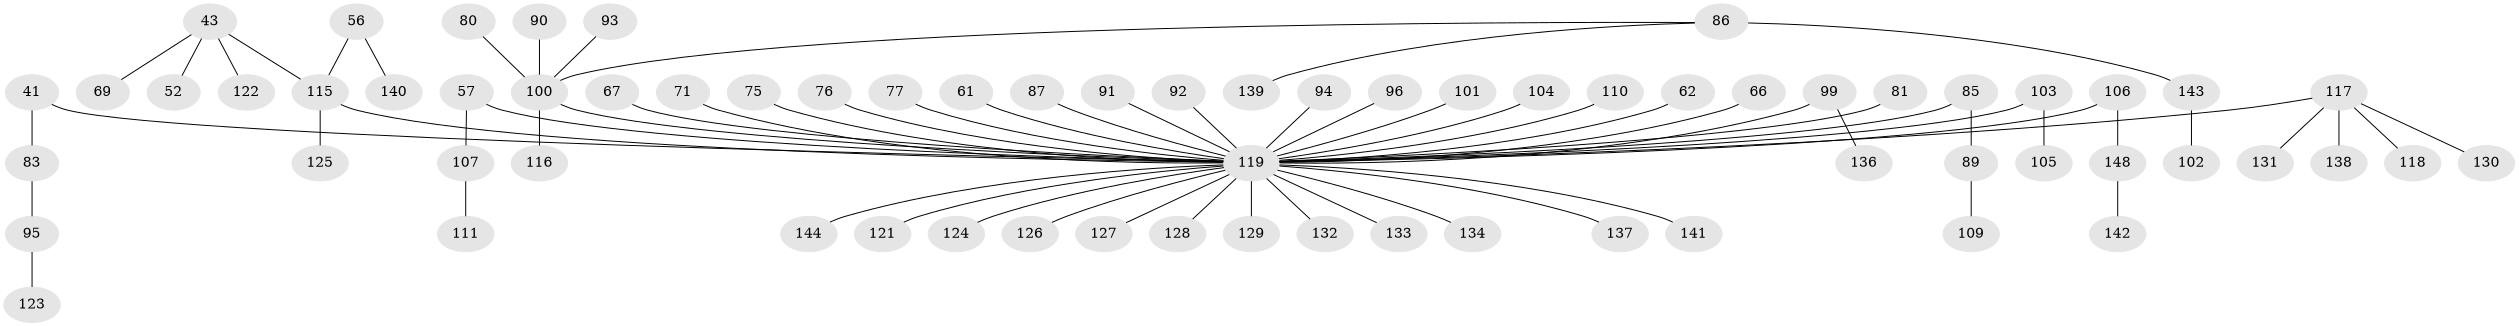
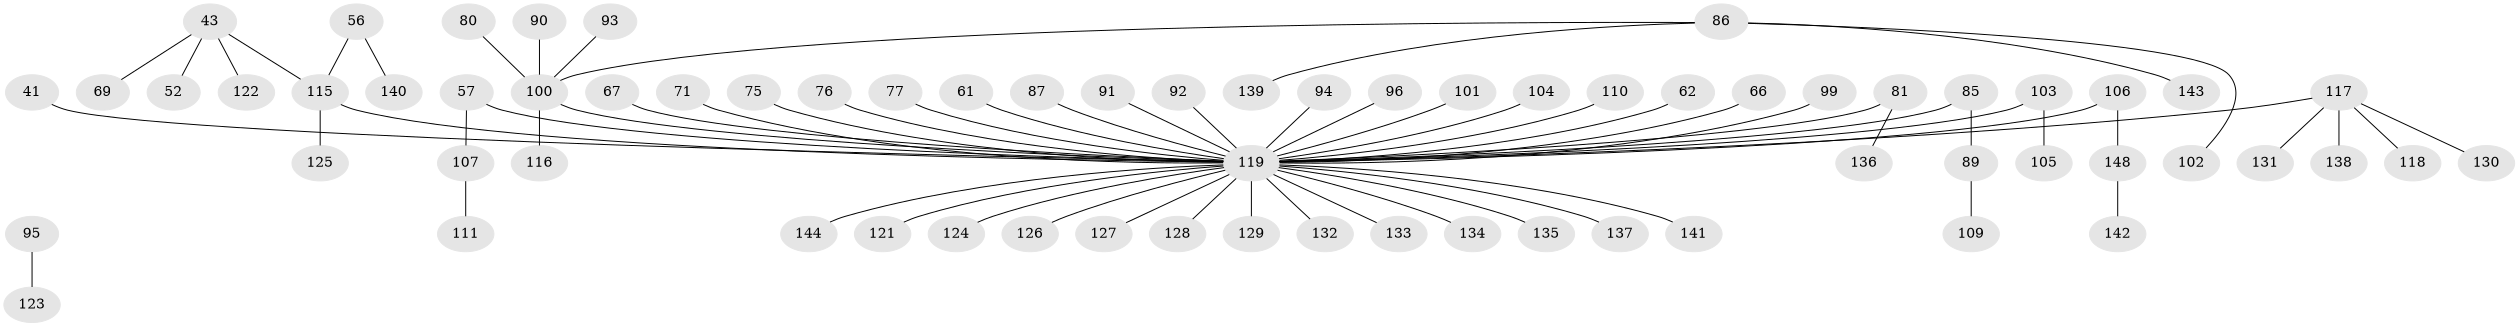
(1847, 128) -> (1882, 128)
(2191, 128) -> (2032, 38)
(32, 163) -> none
none -> (1546, 234)
